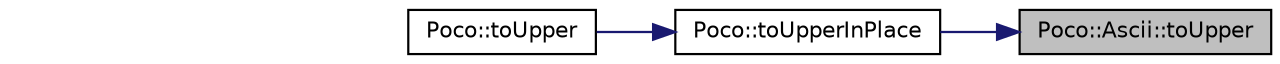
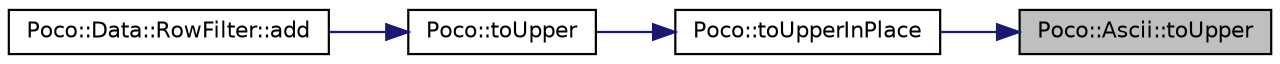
none -> (169, 32)
